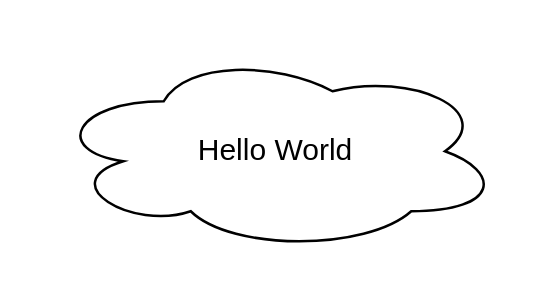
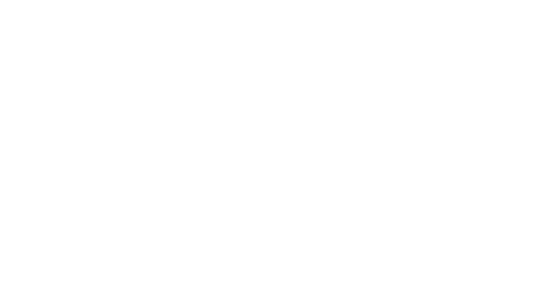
(276, 151) -> none
